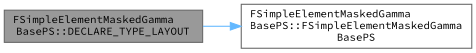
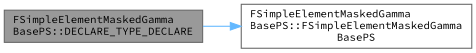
(103, 26) -> (103, 26)
